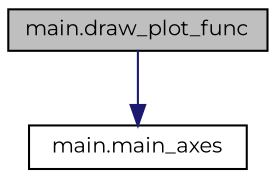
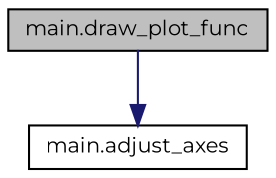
(138, 147) -> (138, 147)
